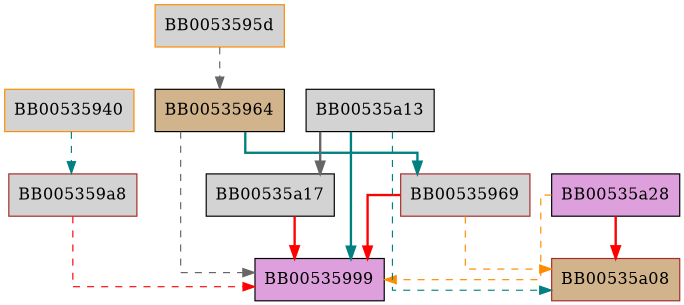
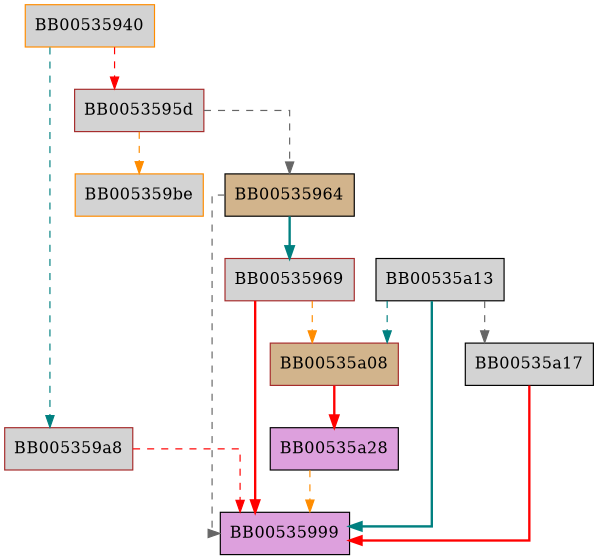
(220, 26) -> (139, 110)
none -> (115, 62)
(320, 145) -> (485, 316)
none -> (139, 195)
(616, 231) -> (334, 401)
